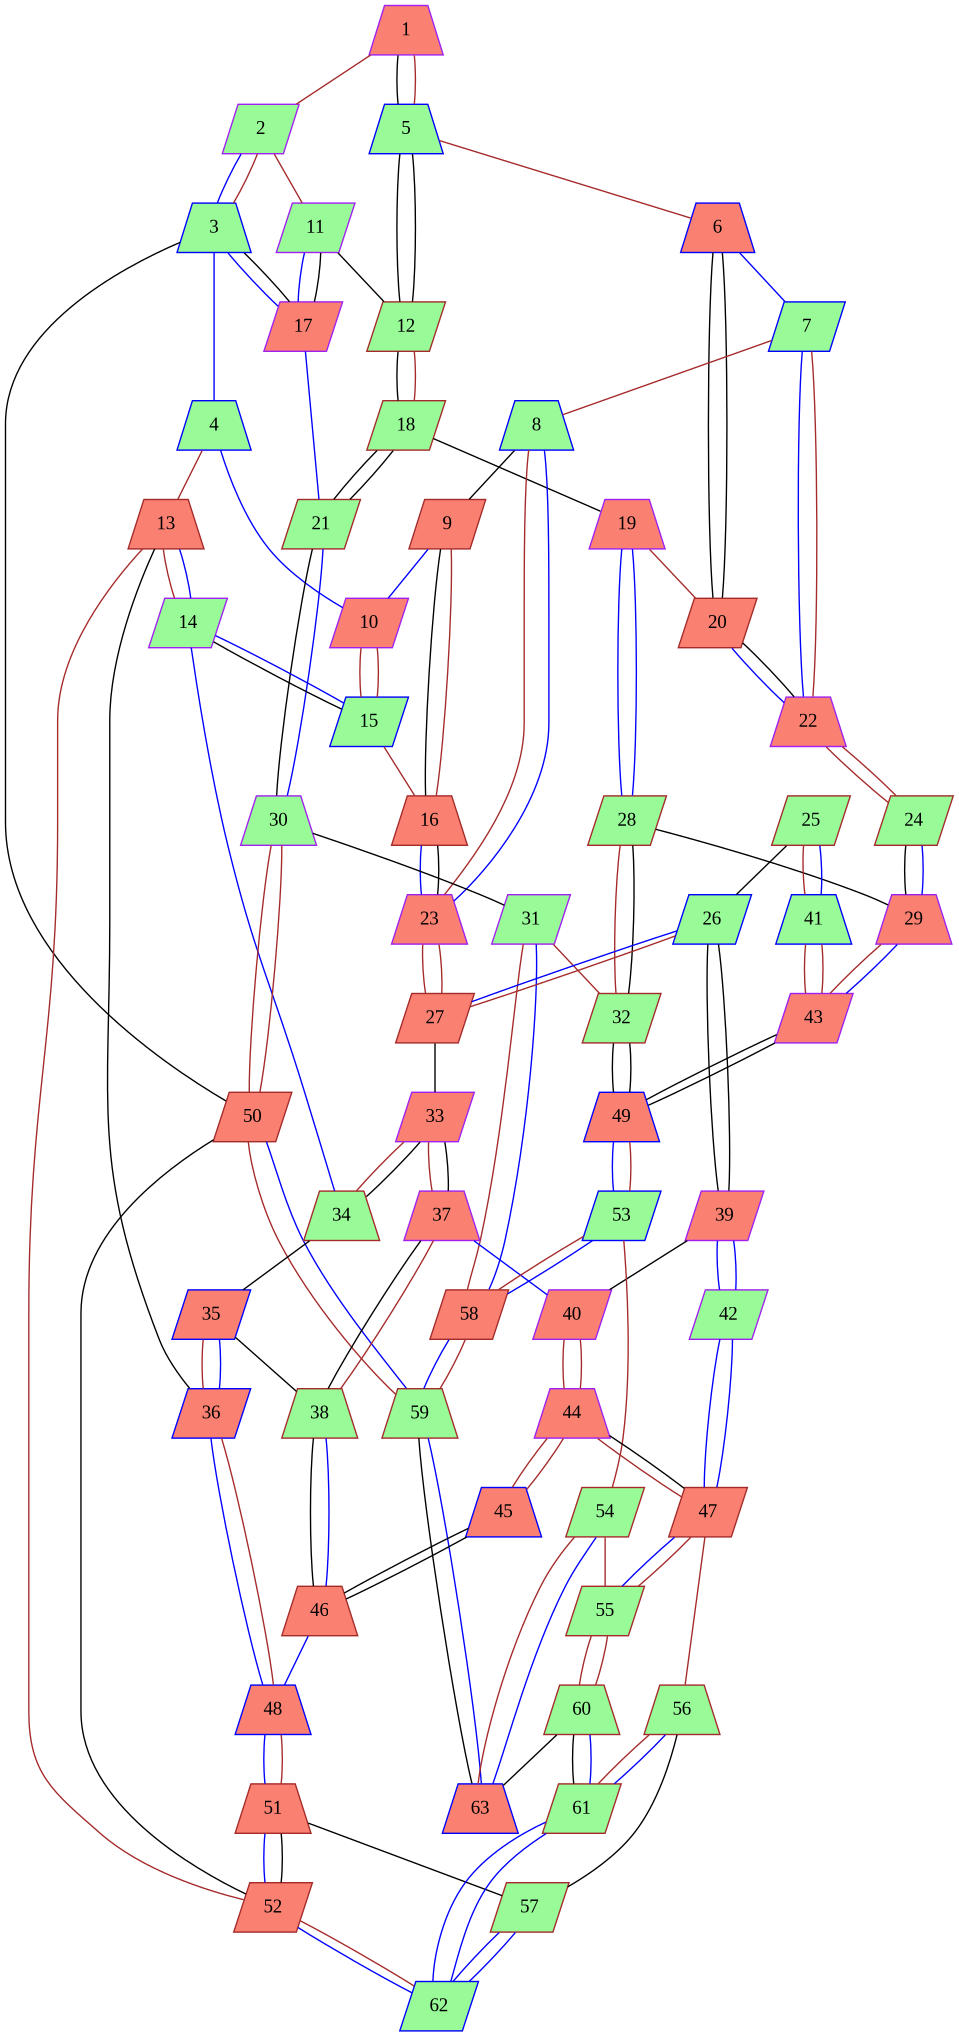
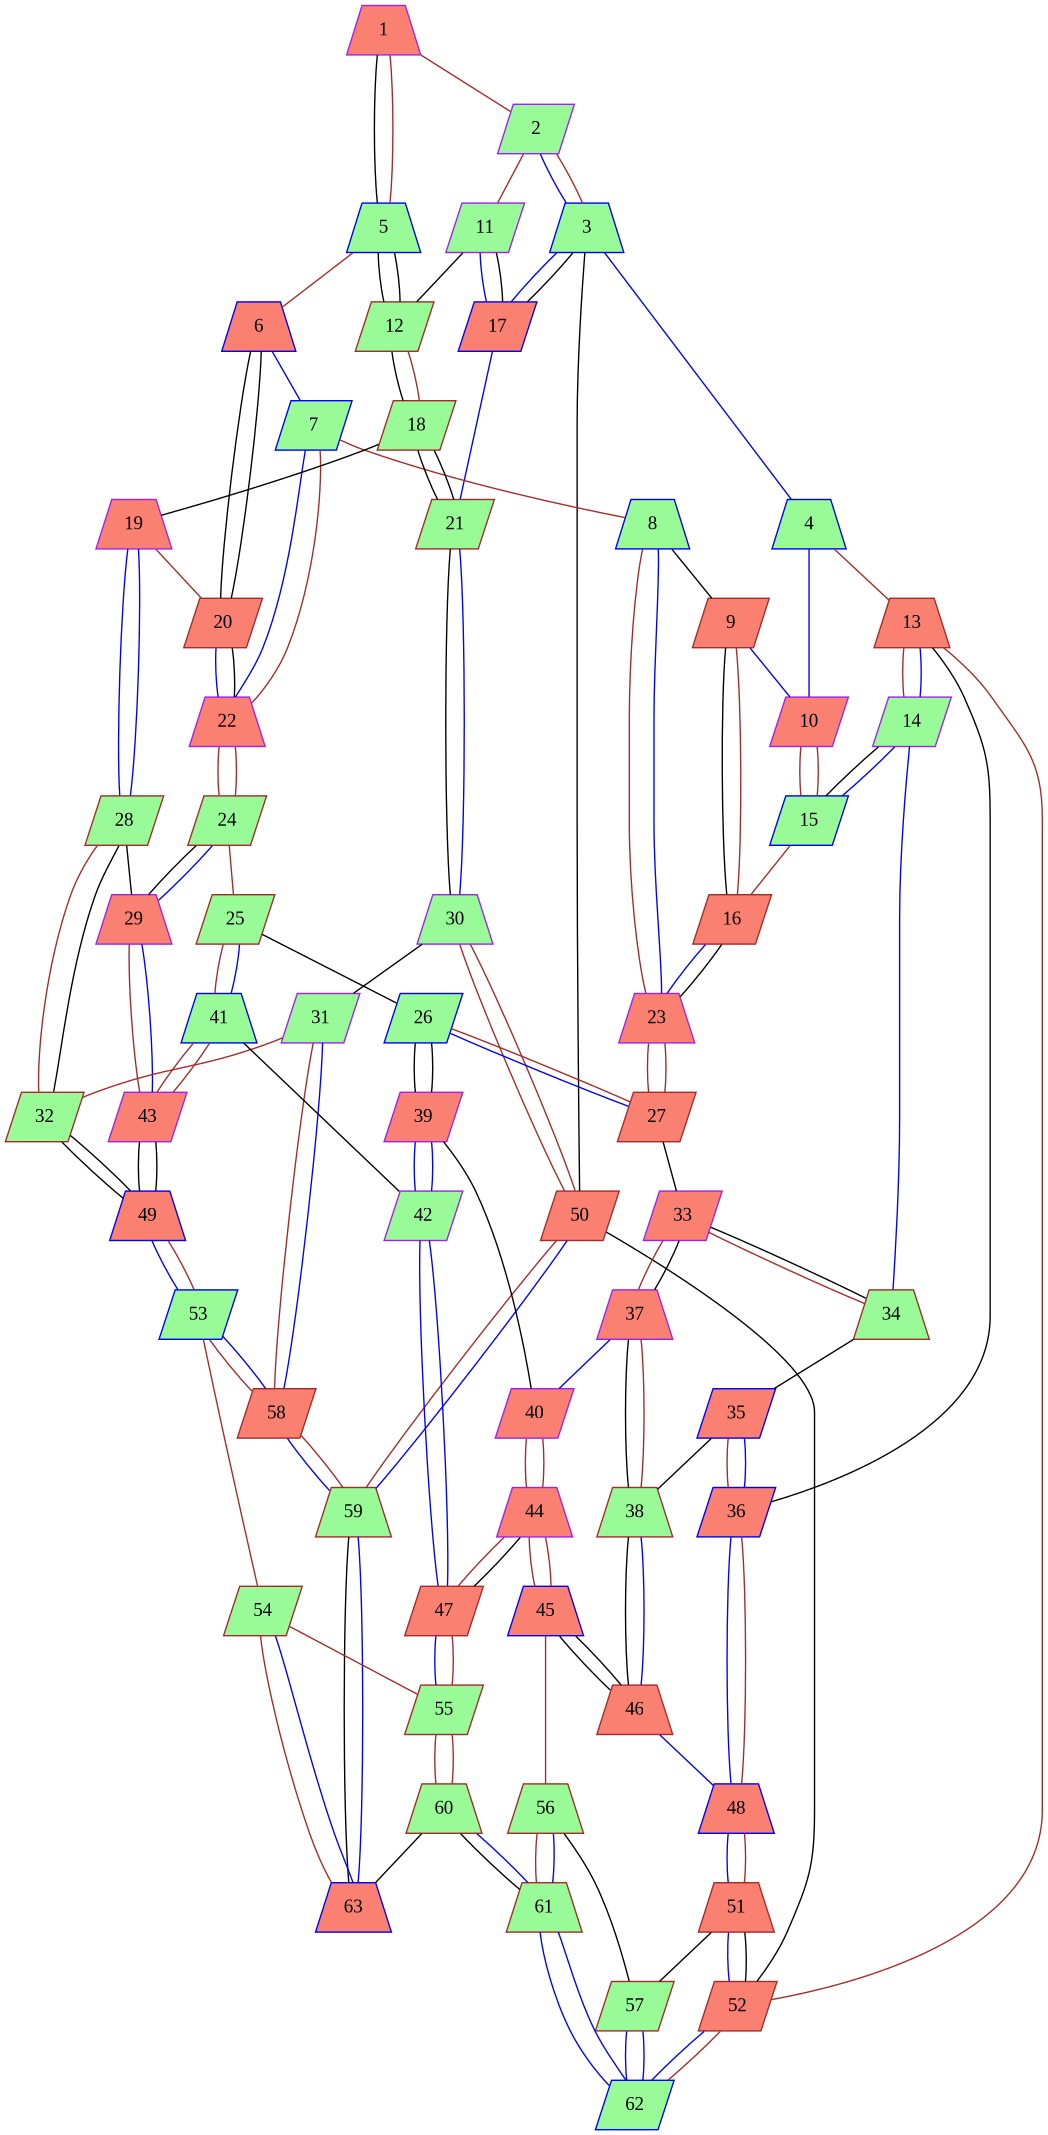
(303, 327) -> (498, 327)
(430, 821) -> (732, 919)
none -> (231, 870)
none -> (329, 1125)
(695, 1611) -> (546, 1710)
(582, 1809) -> (544, 1907)
